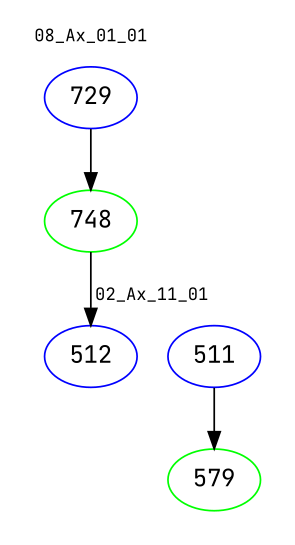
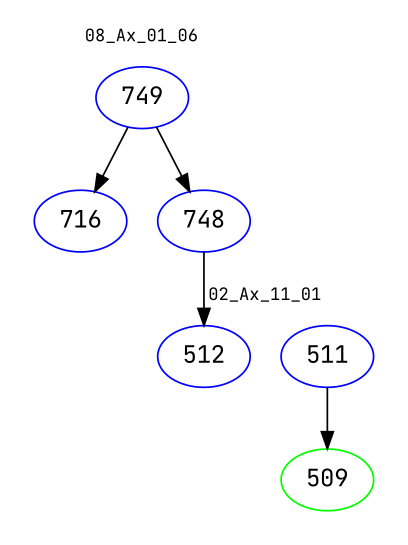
(92, 37) -> (142, 37)
(91, 98) -> (142, 98)
none -> (81, 221)
(91, 221) -> (204, 221)
(214, 480) -> (327, 480)
